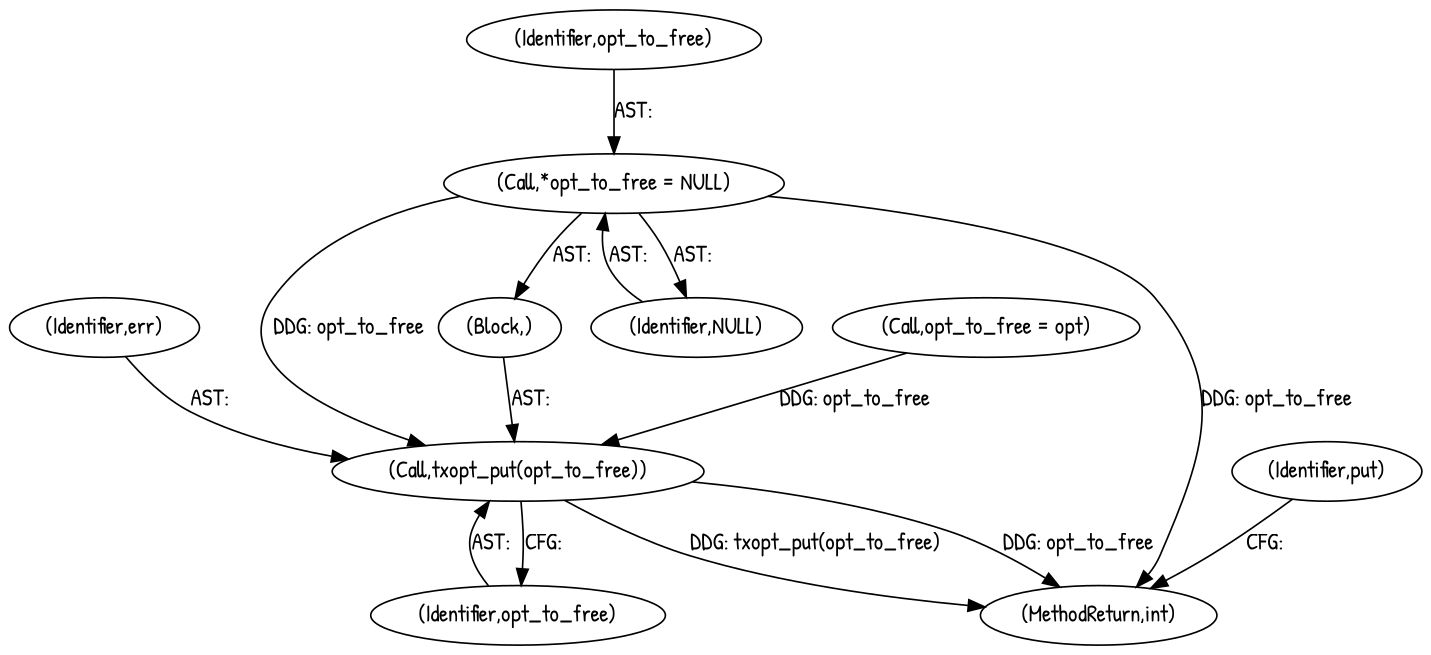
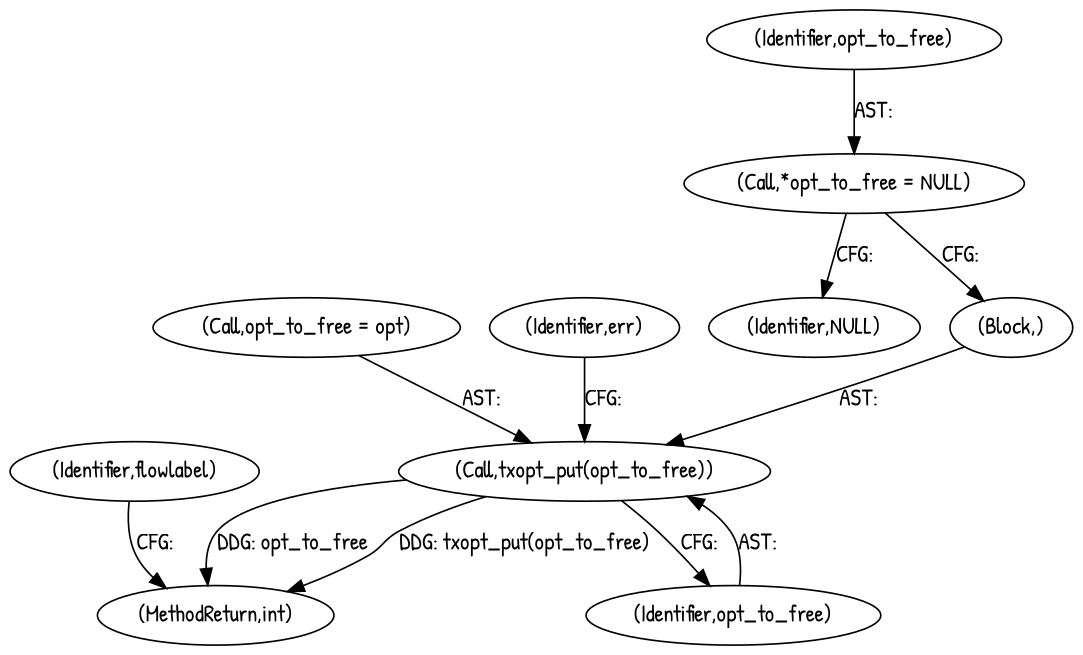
(575, 256) -> (963, 256)
(696, 256) -> (858, 256)
(1111, 268) -> none
(611, 272) -> none
(271, 303) -> none
(213, 399) -> (606, 399)
(855, 399) -> (484, 399)
(1327, 471) -> (135, 471)
